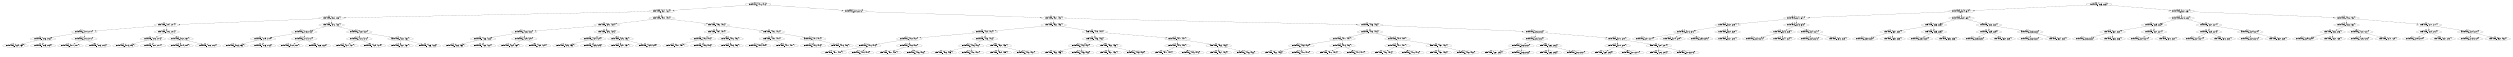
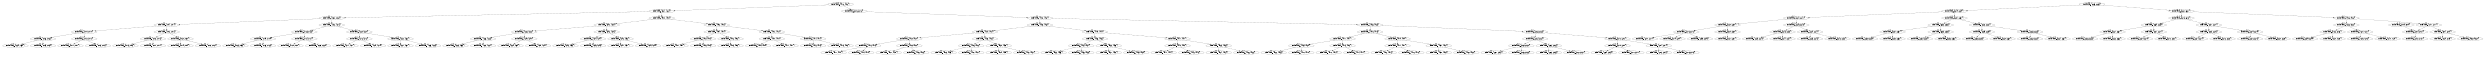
(2423, 35) -> (2408, 28)
